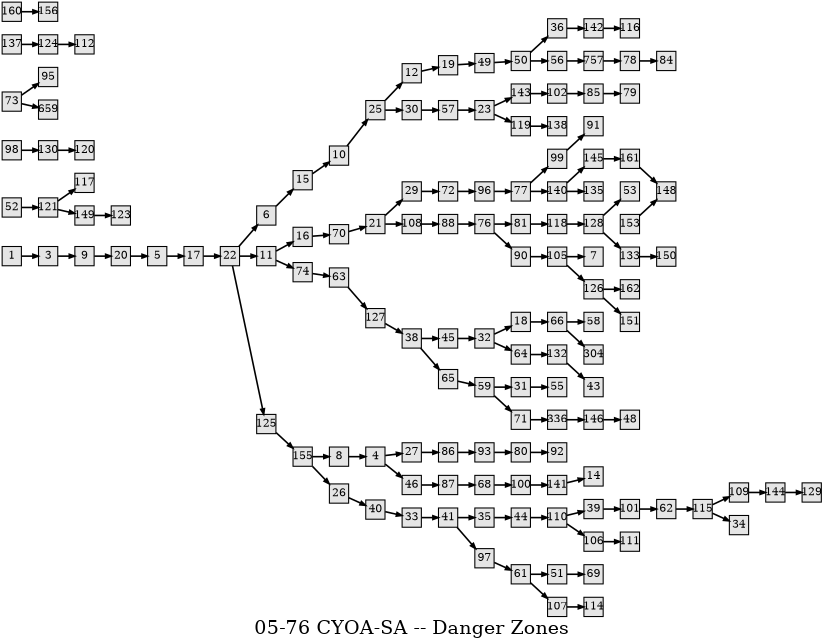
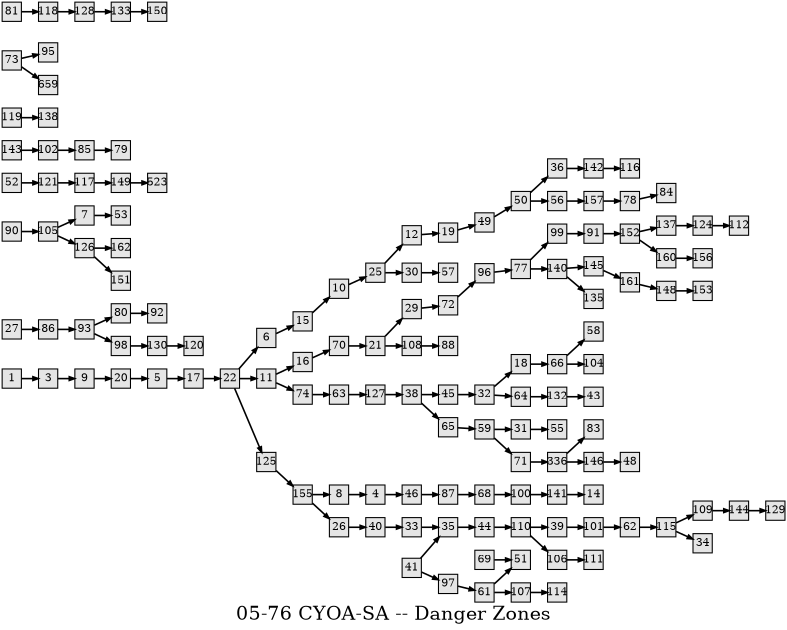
(594, 61) -> (594, 201)
(484, 110) -> none
(610, 210) -> (100, 215)
(646, 210) -> (682, 291)
(64, 211) -> (100, 183)
(121, 215) -> (157, 183)
(484, 224) -> none
none -> (630, 234)
none -> (100, 337)
(594, 355) -> (594, 364)
none -> (594, 429)
(391, 455) -> none
(427, 518) -> (427, 527)
(573, 574) -> (500, 560)
